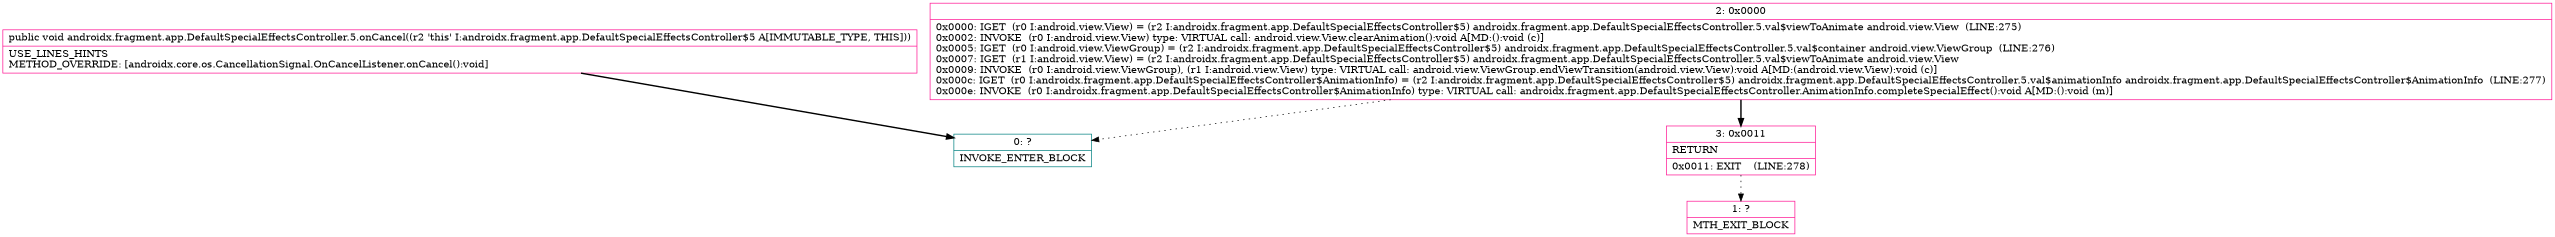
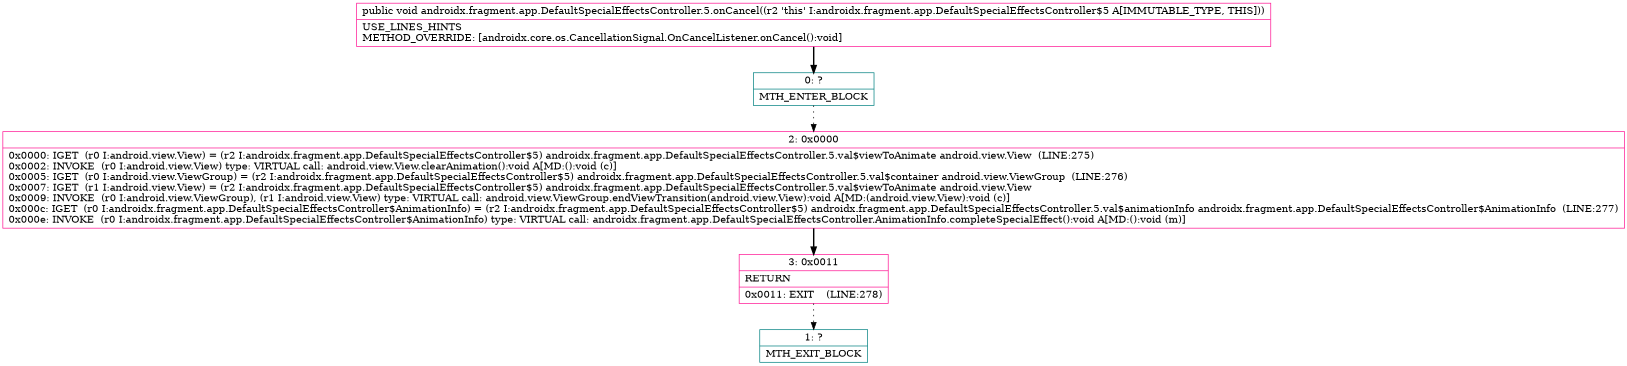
(1245, 120) -> (814, 115)
(1023, 158) -> (814, 97)
(1741, 218) -> (814, 346)
